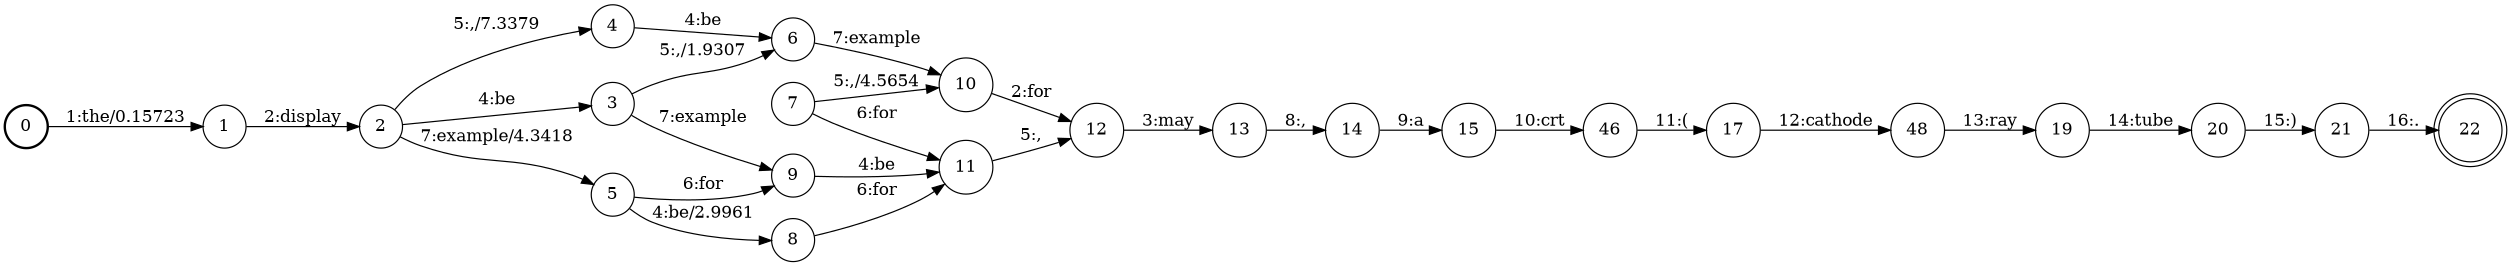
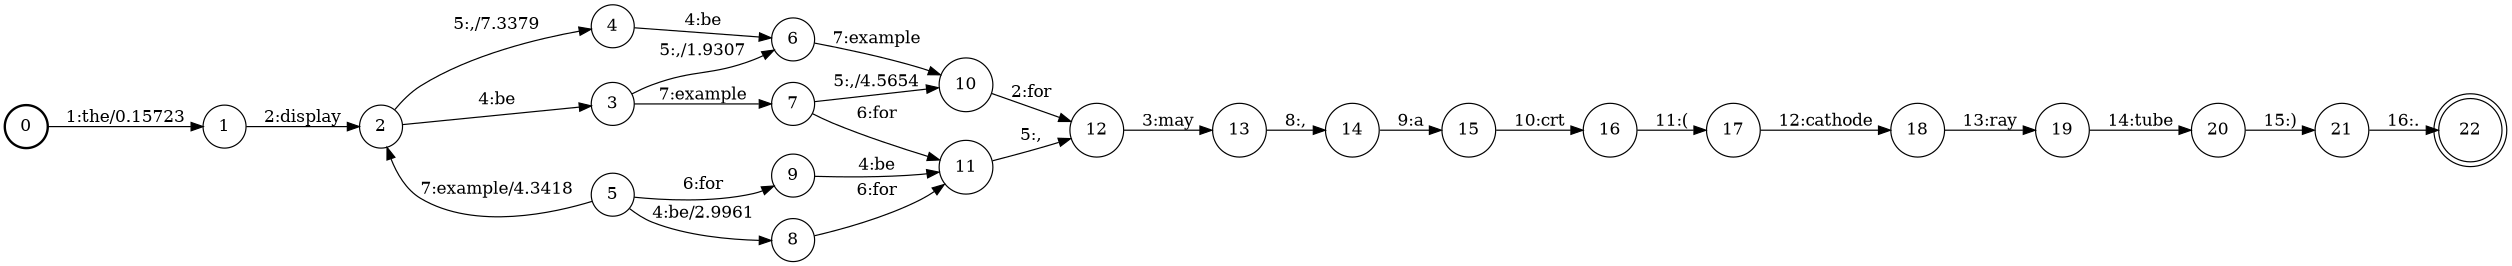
(1610, 130) -> (1610, 130)
(1918, 130) -> (1918, 130)
(694, 144) -> (697, 104)
(491, 160) -> (480, 216)
